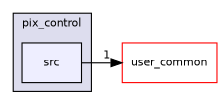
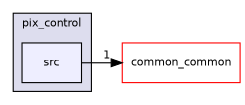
(170, 63) -> (181, 63)
